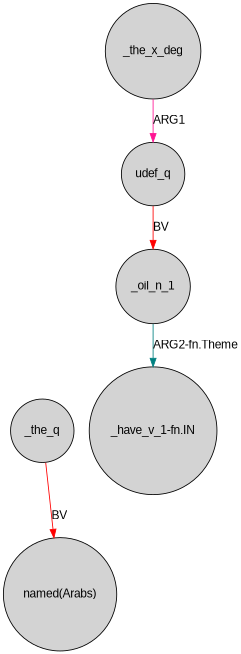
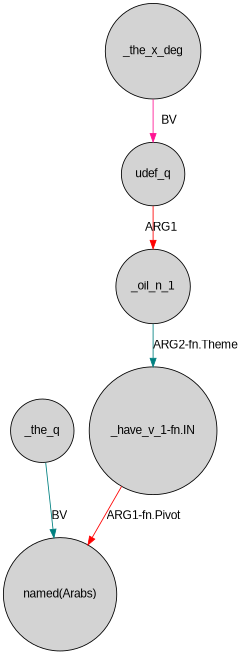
(169, 121) -> (169, 121)
(161, 228) -> (161, 228)
(49, 496) -> (49, 496)
none -> (107, 512)
